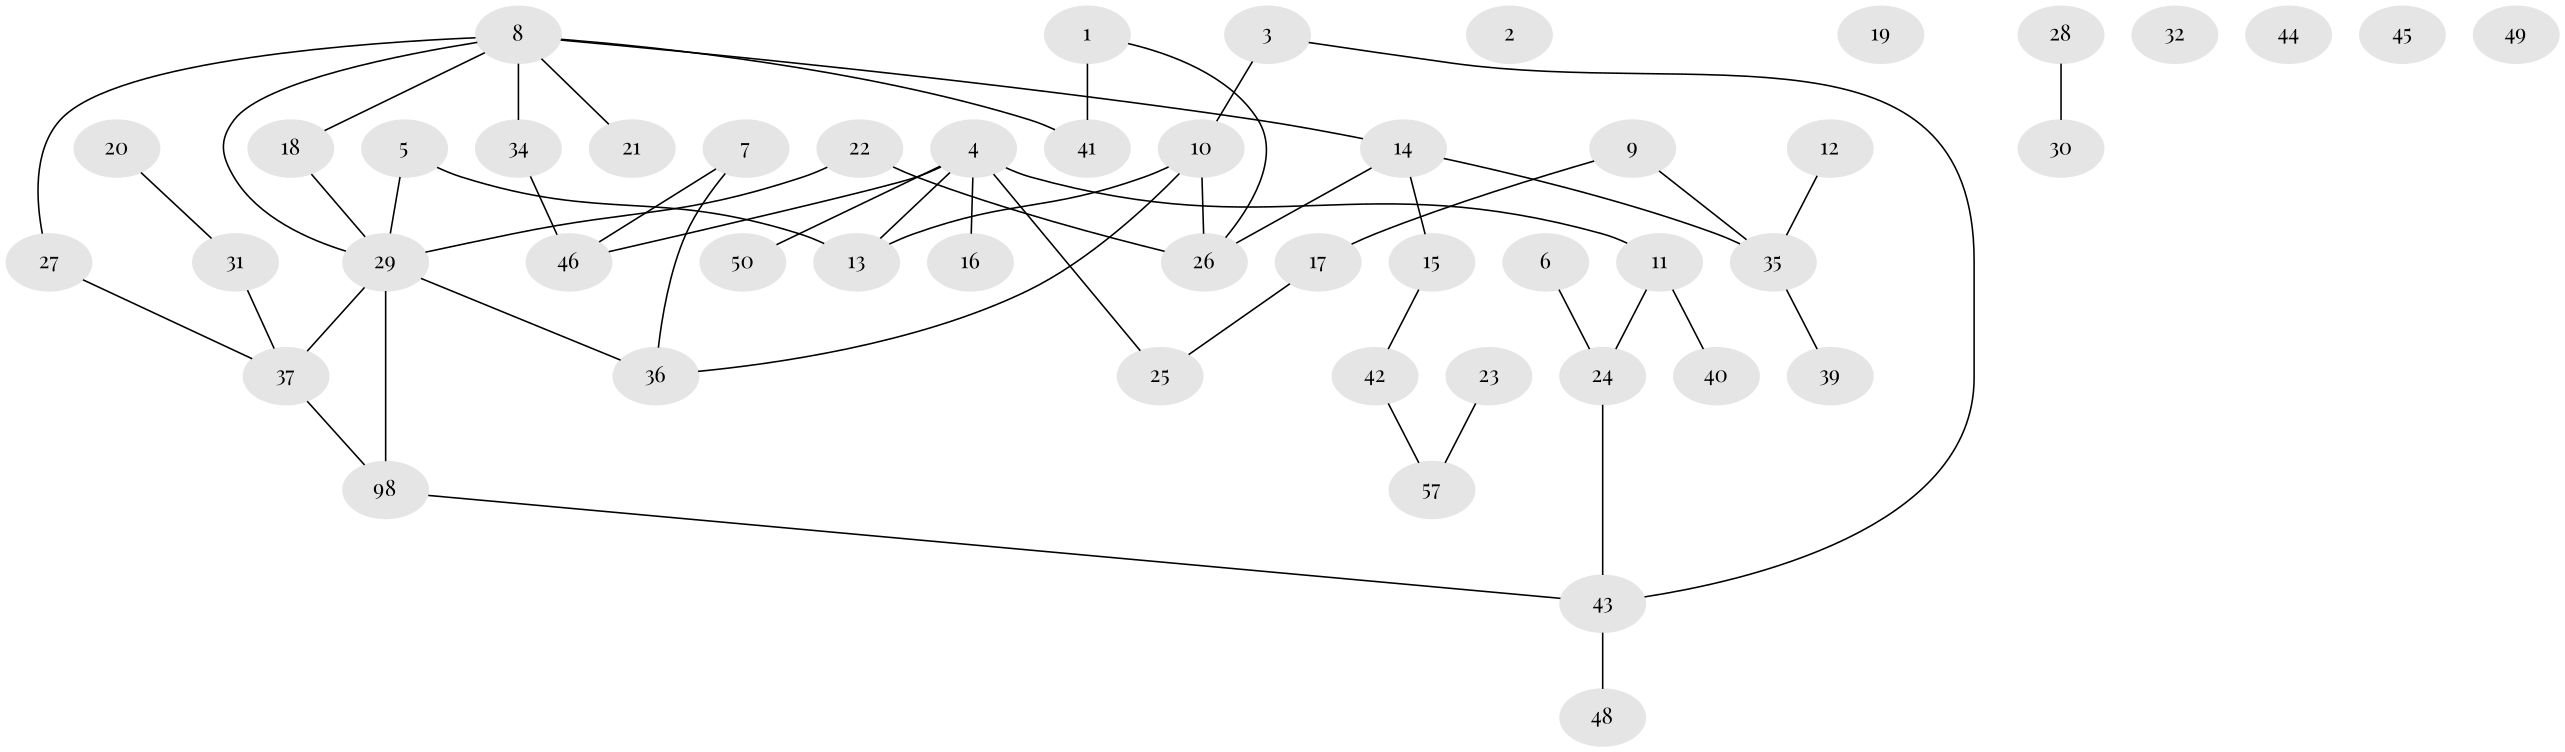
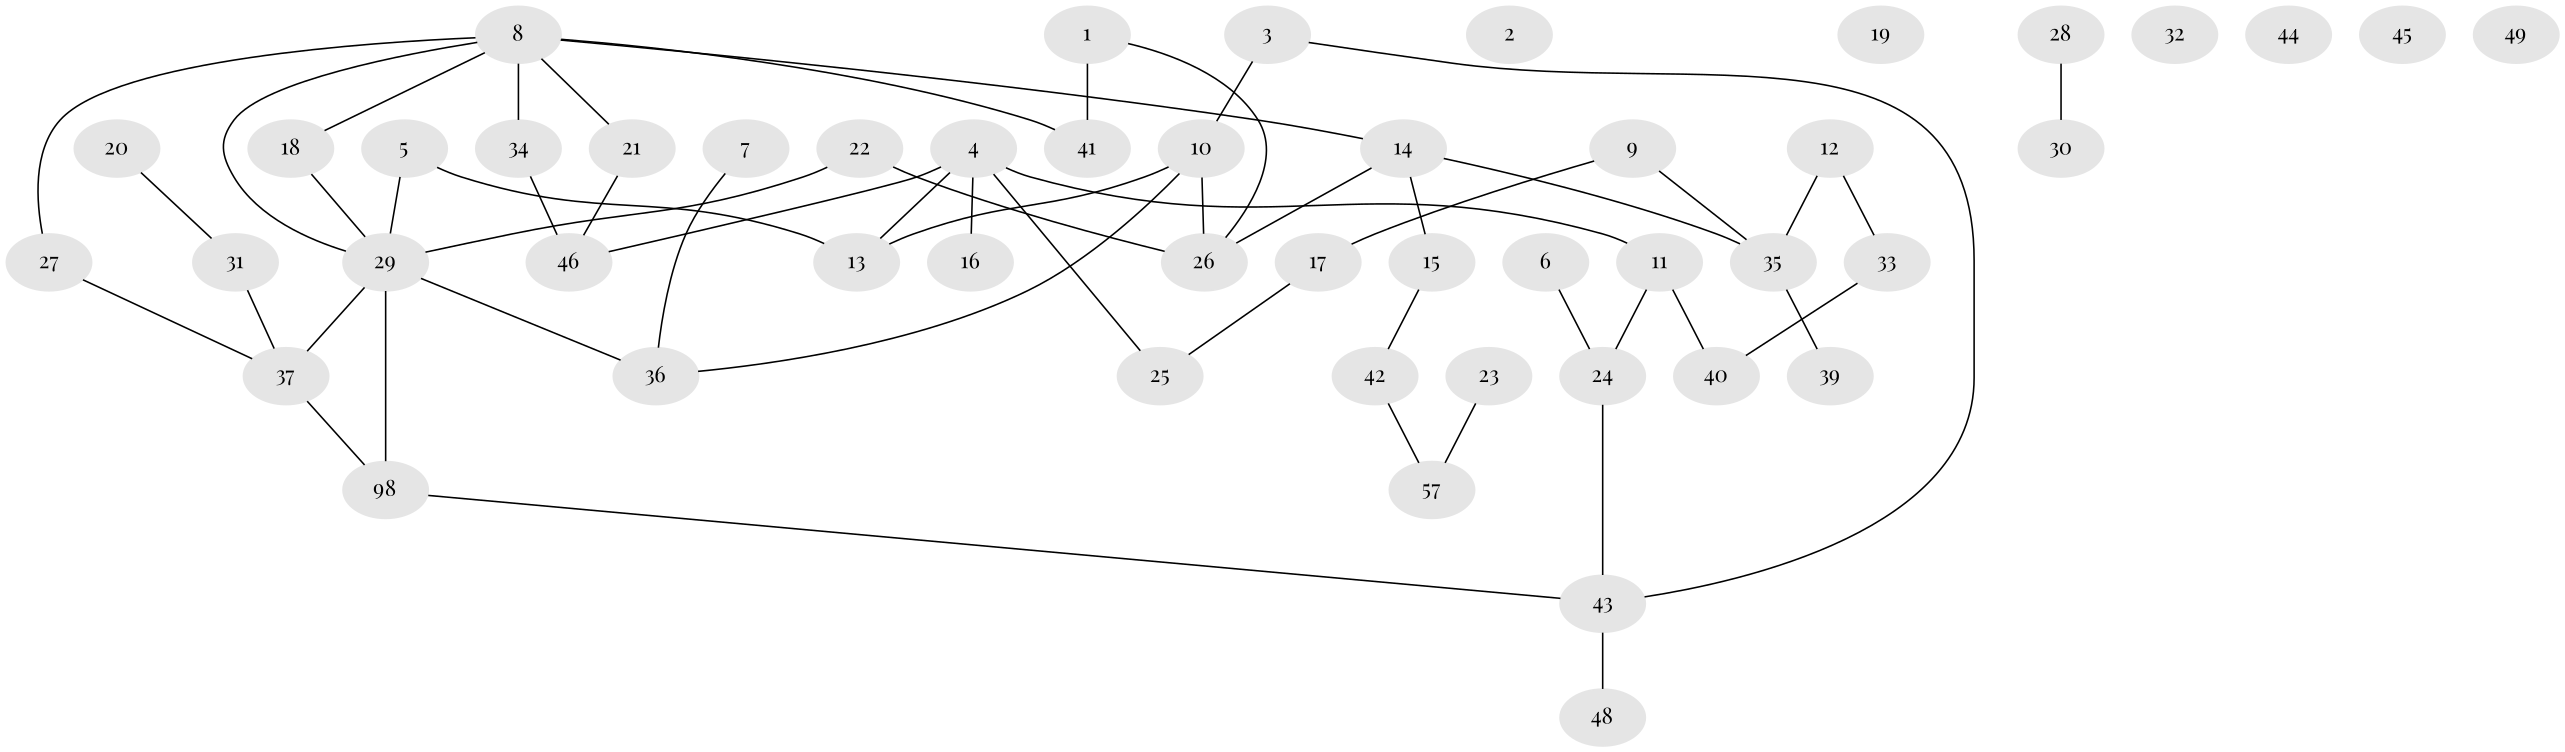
(669, 198) -> (607, 194)
(743, 262) -> none
none -> (1887, 262)
